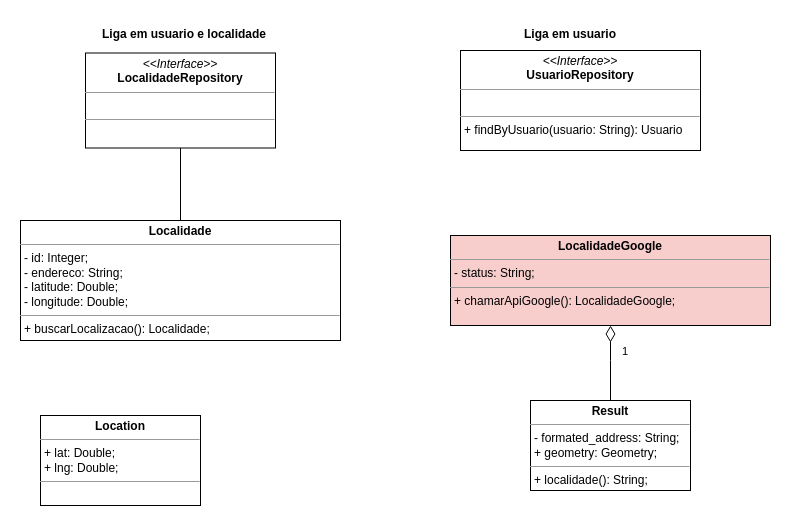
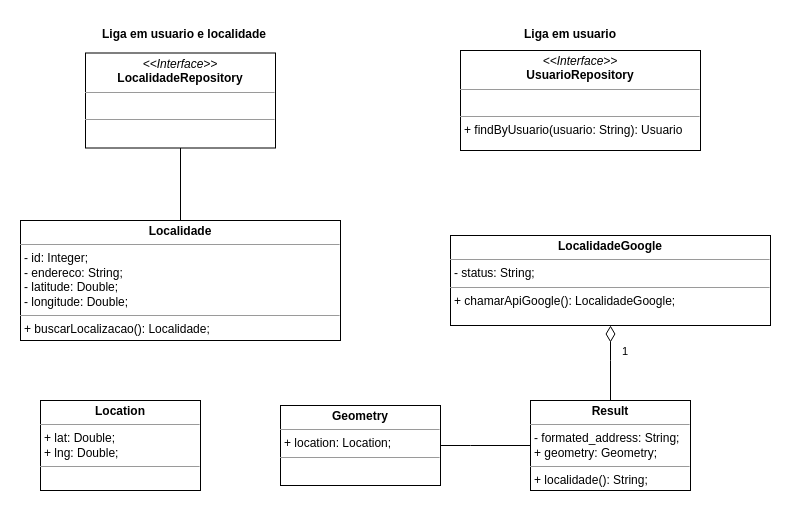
(611, 281) -> (611, 281)
none -> (361, 446)
none -> (486, 446)
(121, 461) -> (121, 446)
